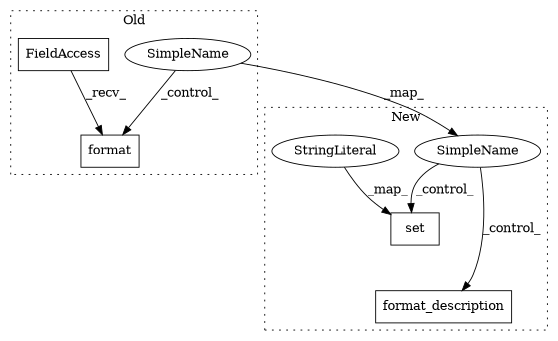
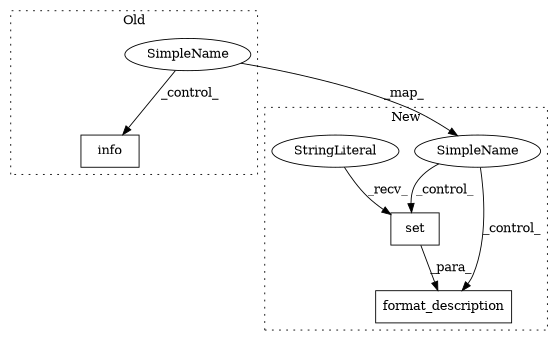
(64, 55) -> none
(110, 151) -> (110, 151)
(388, 190) -> (388, 190)
none -> (428, 264)
